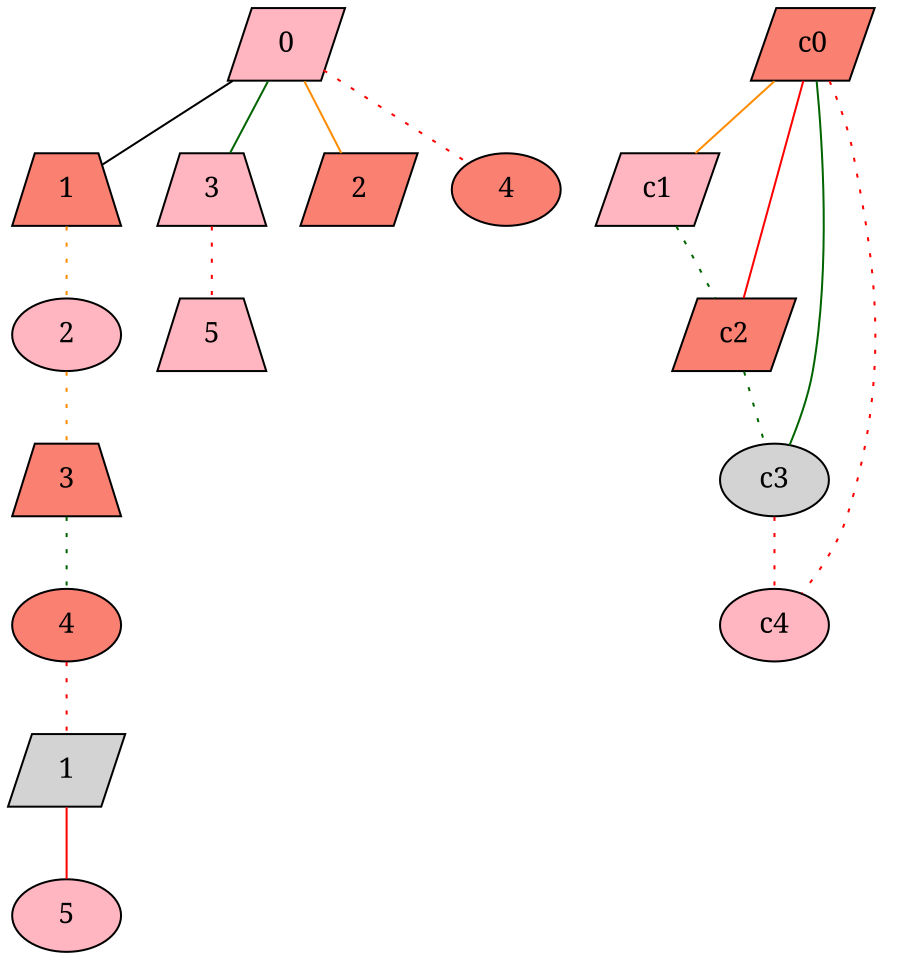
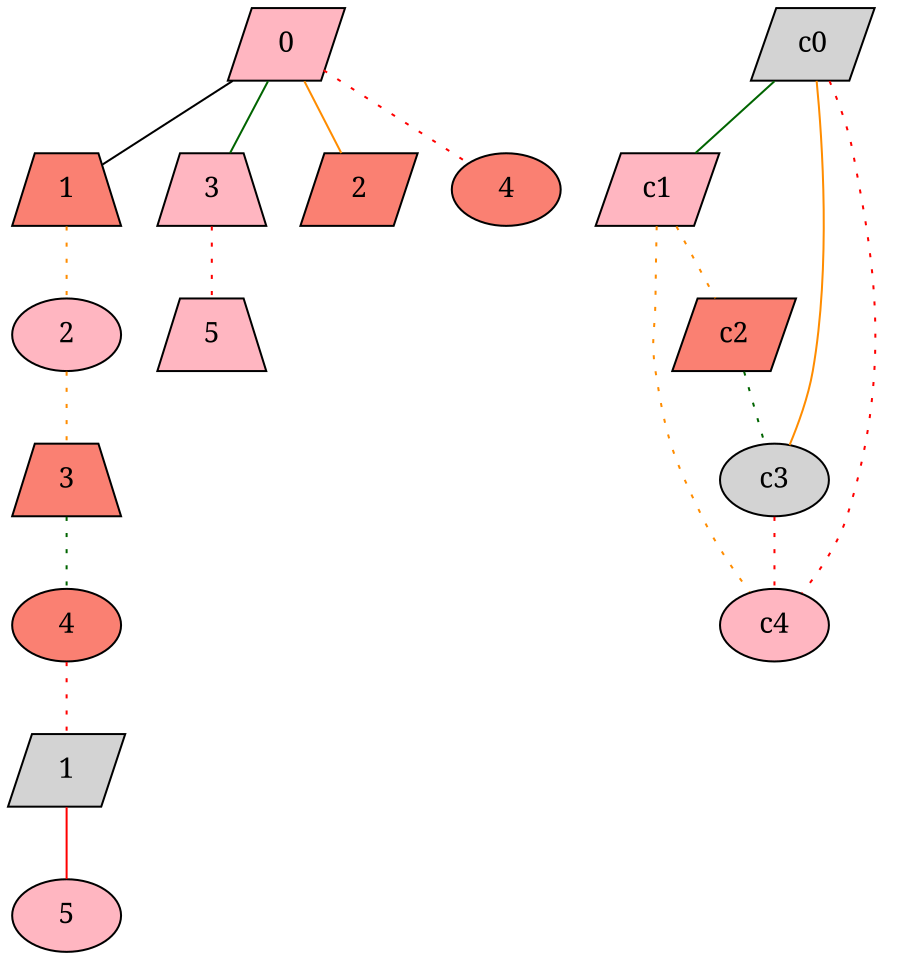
(813, 44) -> (813, 44)
(735, 117) -> (735, 117)
(773, 190) -> none
(696, 262) -> (696, 262)
(823, 265) -> (823, 265)
none -> (664, 419)
